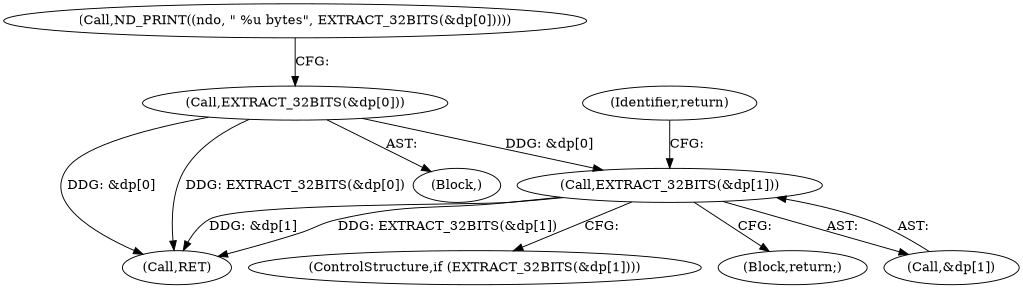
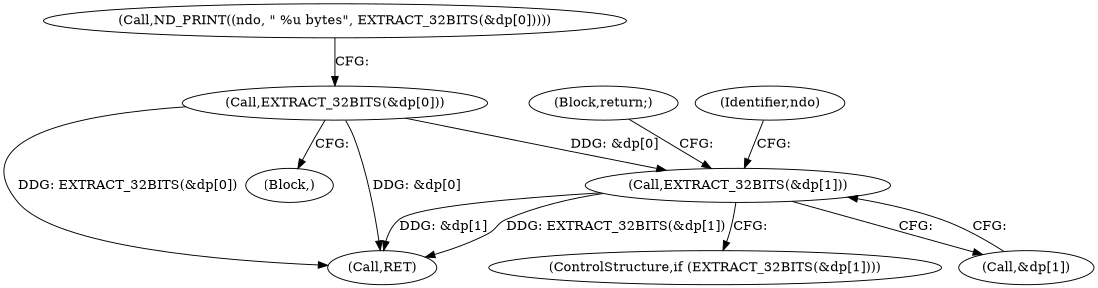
(670, 103) -> (770, 103)
(404, 144) -> (334, 144)
(728, 224) -> (666, 141)
(845, 227) -> (918, 227)
(916, 227) -> (992, 227)
